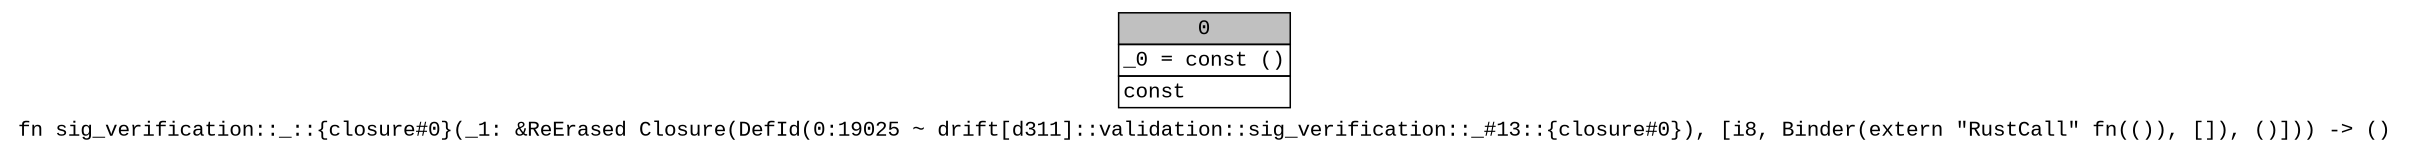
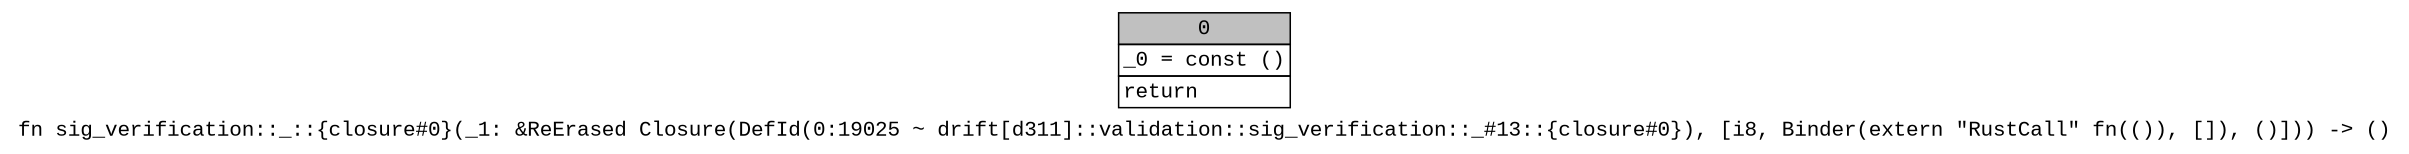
(1155, 91) -> (1161, 91)
